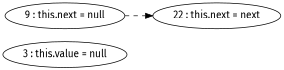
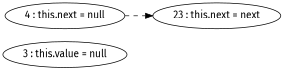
(65, 16) -> (65, 16)
(217, 16) -> (217, 16)
